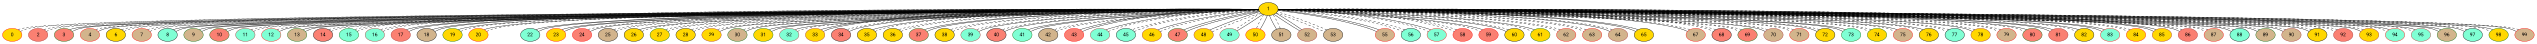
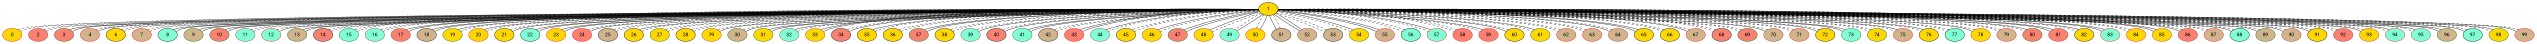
none -> (504, 35)
(1126, 35) -> (1126, 35)
none -> (1359, 35)
none -> (1670, 35)
